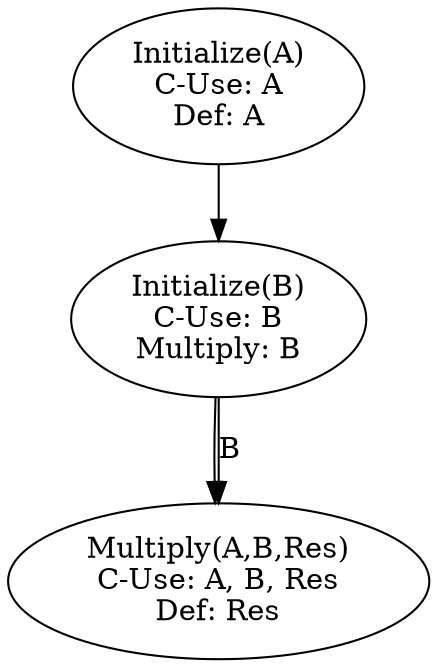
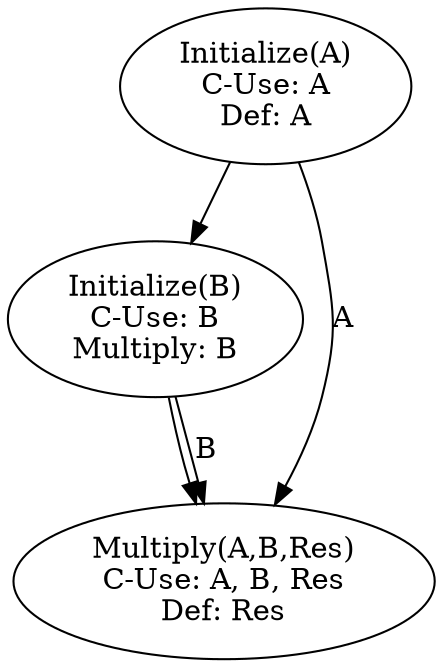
none -> (333, 326)
